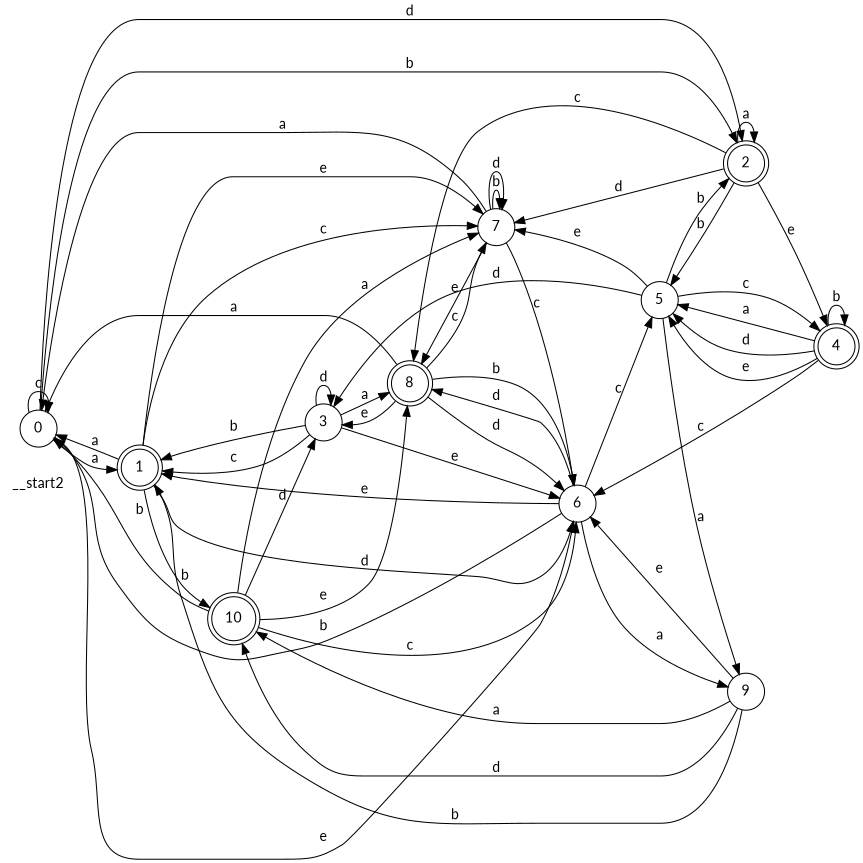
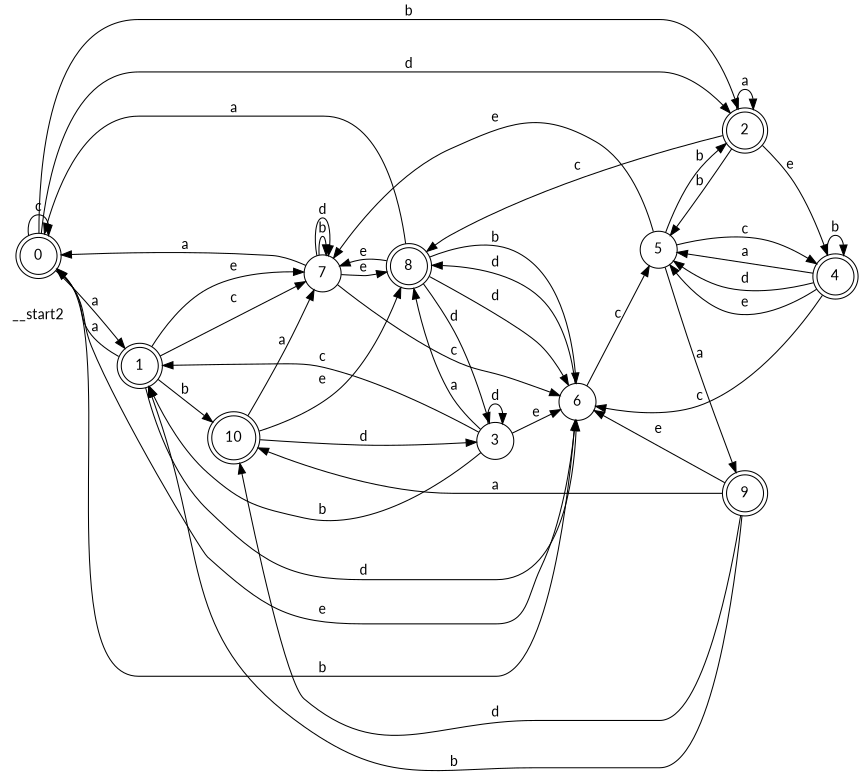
(624, 195) -> none
(478, 286) -> none
(455, 317) -> (364, 252)
(365, 414) -> (454, 317)
(39, 429) -> (39, 256)
(365, 497) -> none
(128, 536) -> none
(623, 625) -> none
(448, 652) -> none
(746, 692) -> (745, 493)
